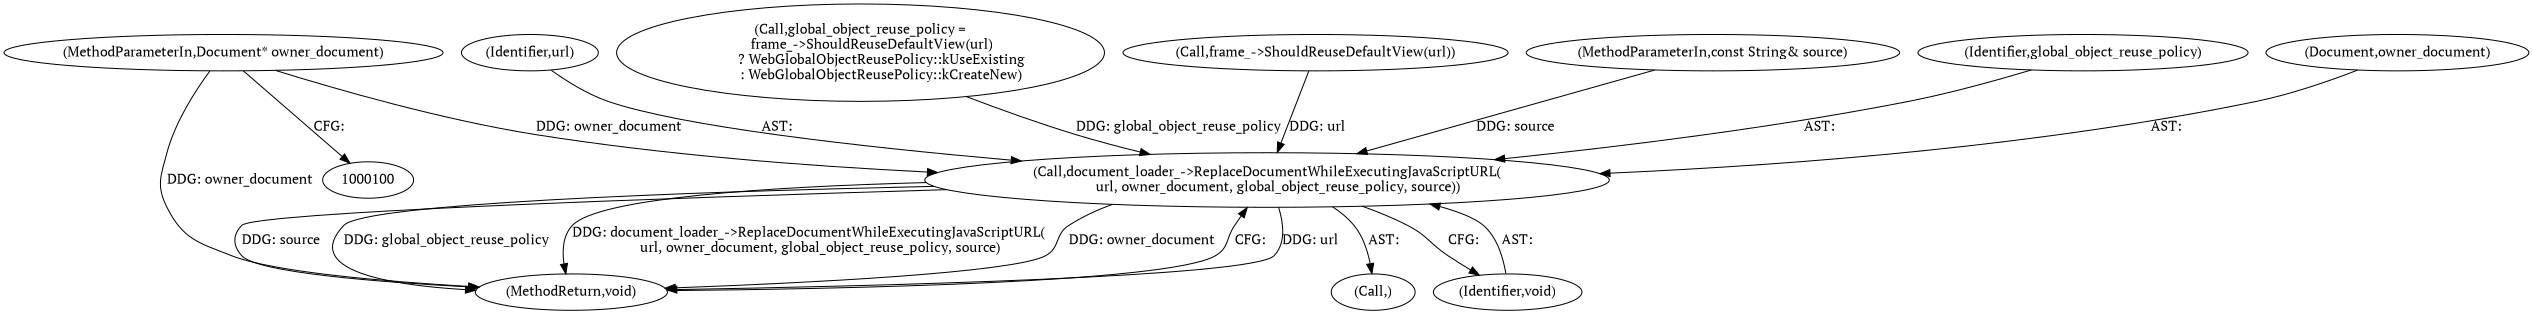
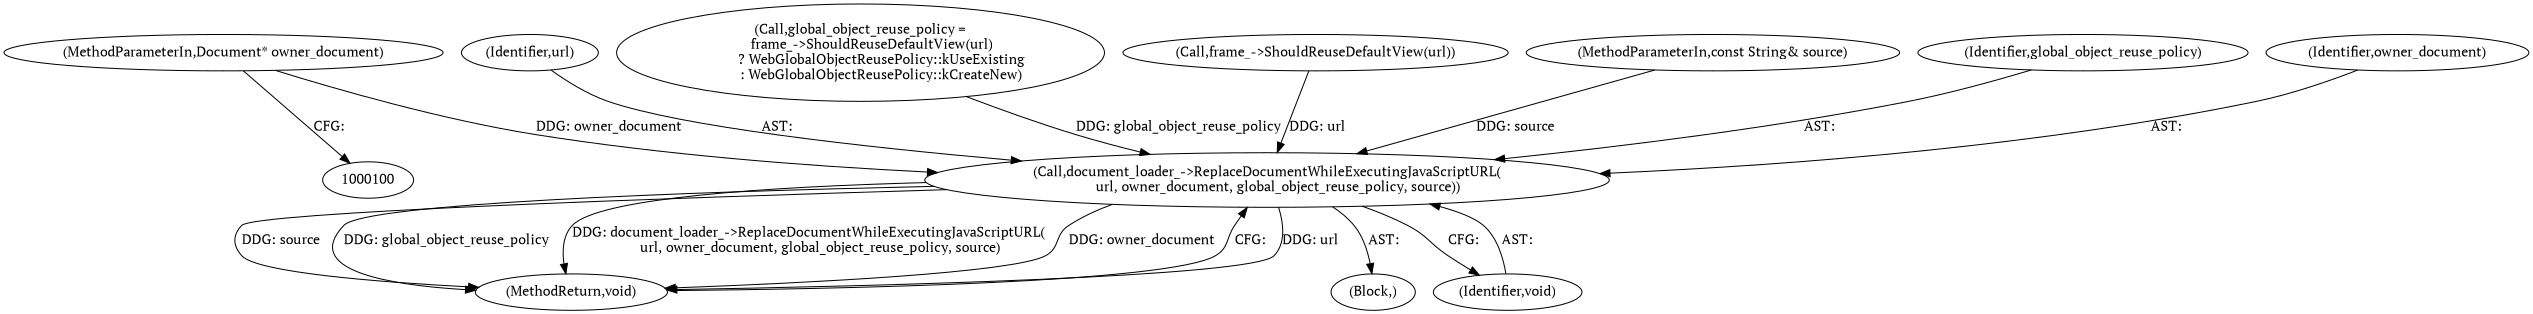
(2397, 53) -> (2397, 53)
(224, 253) -> none
(1373, 292) -> (1373, 292)
